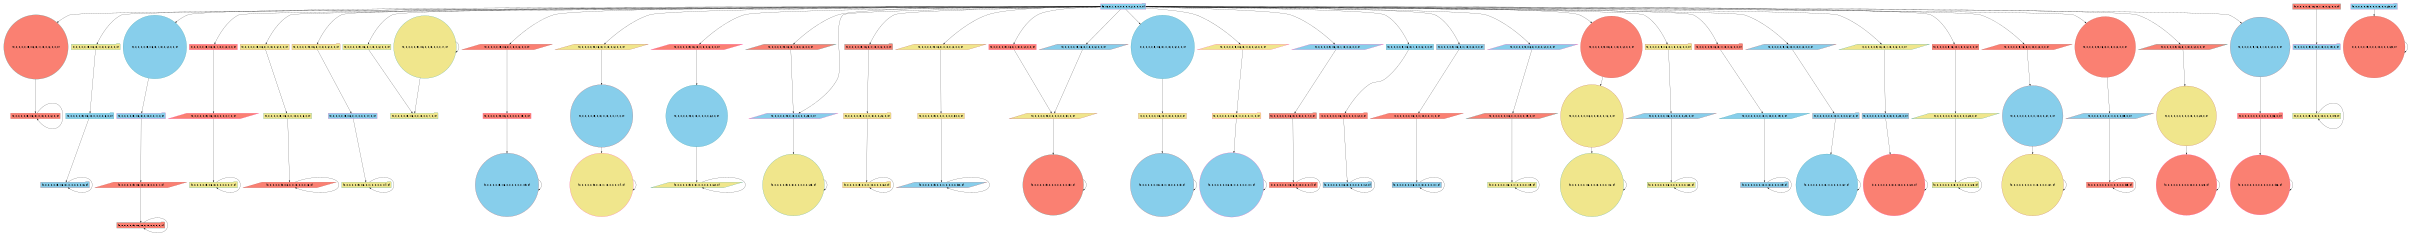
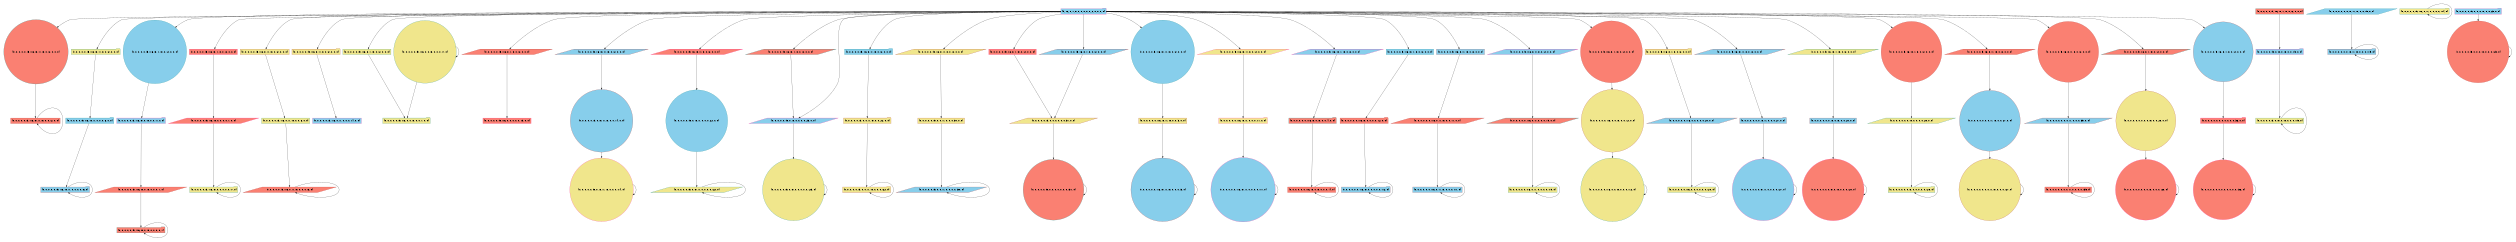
(602, 47) -> (602, 52)
(869, 47) -> (869, 52)
(1719, 47) -> none
(1956, 47) -> (1912, 52)
(359, 150) -> none
(507, 185) -> none
(1827, 185) -> (1763, 190)
